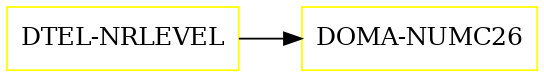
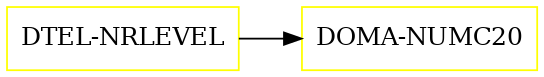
(420, 39) -> (420, 39)
